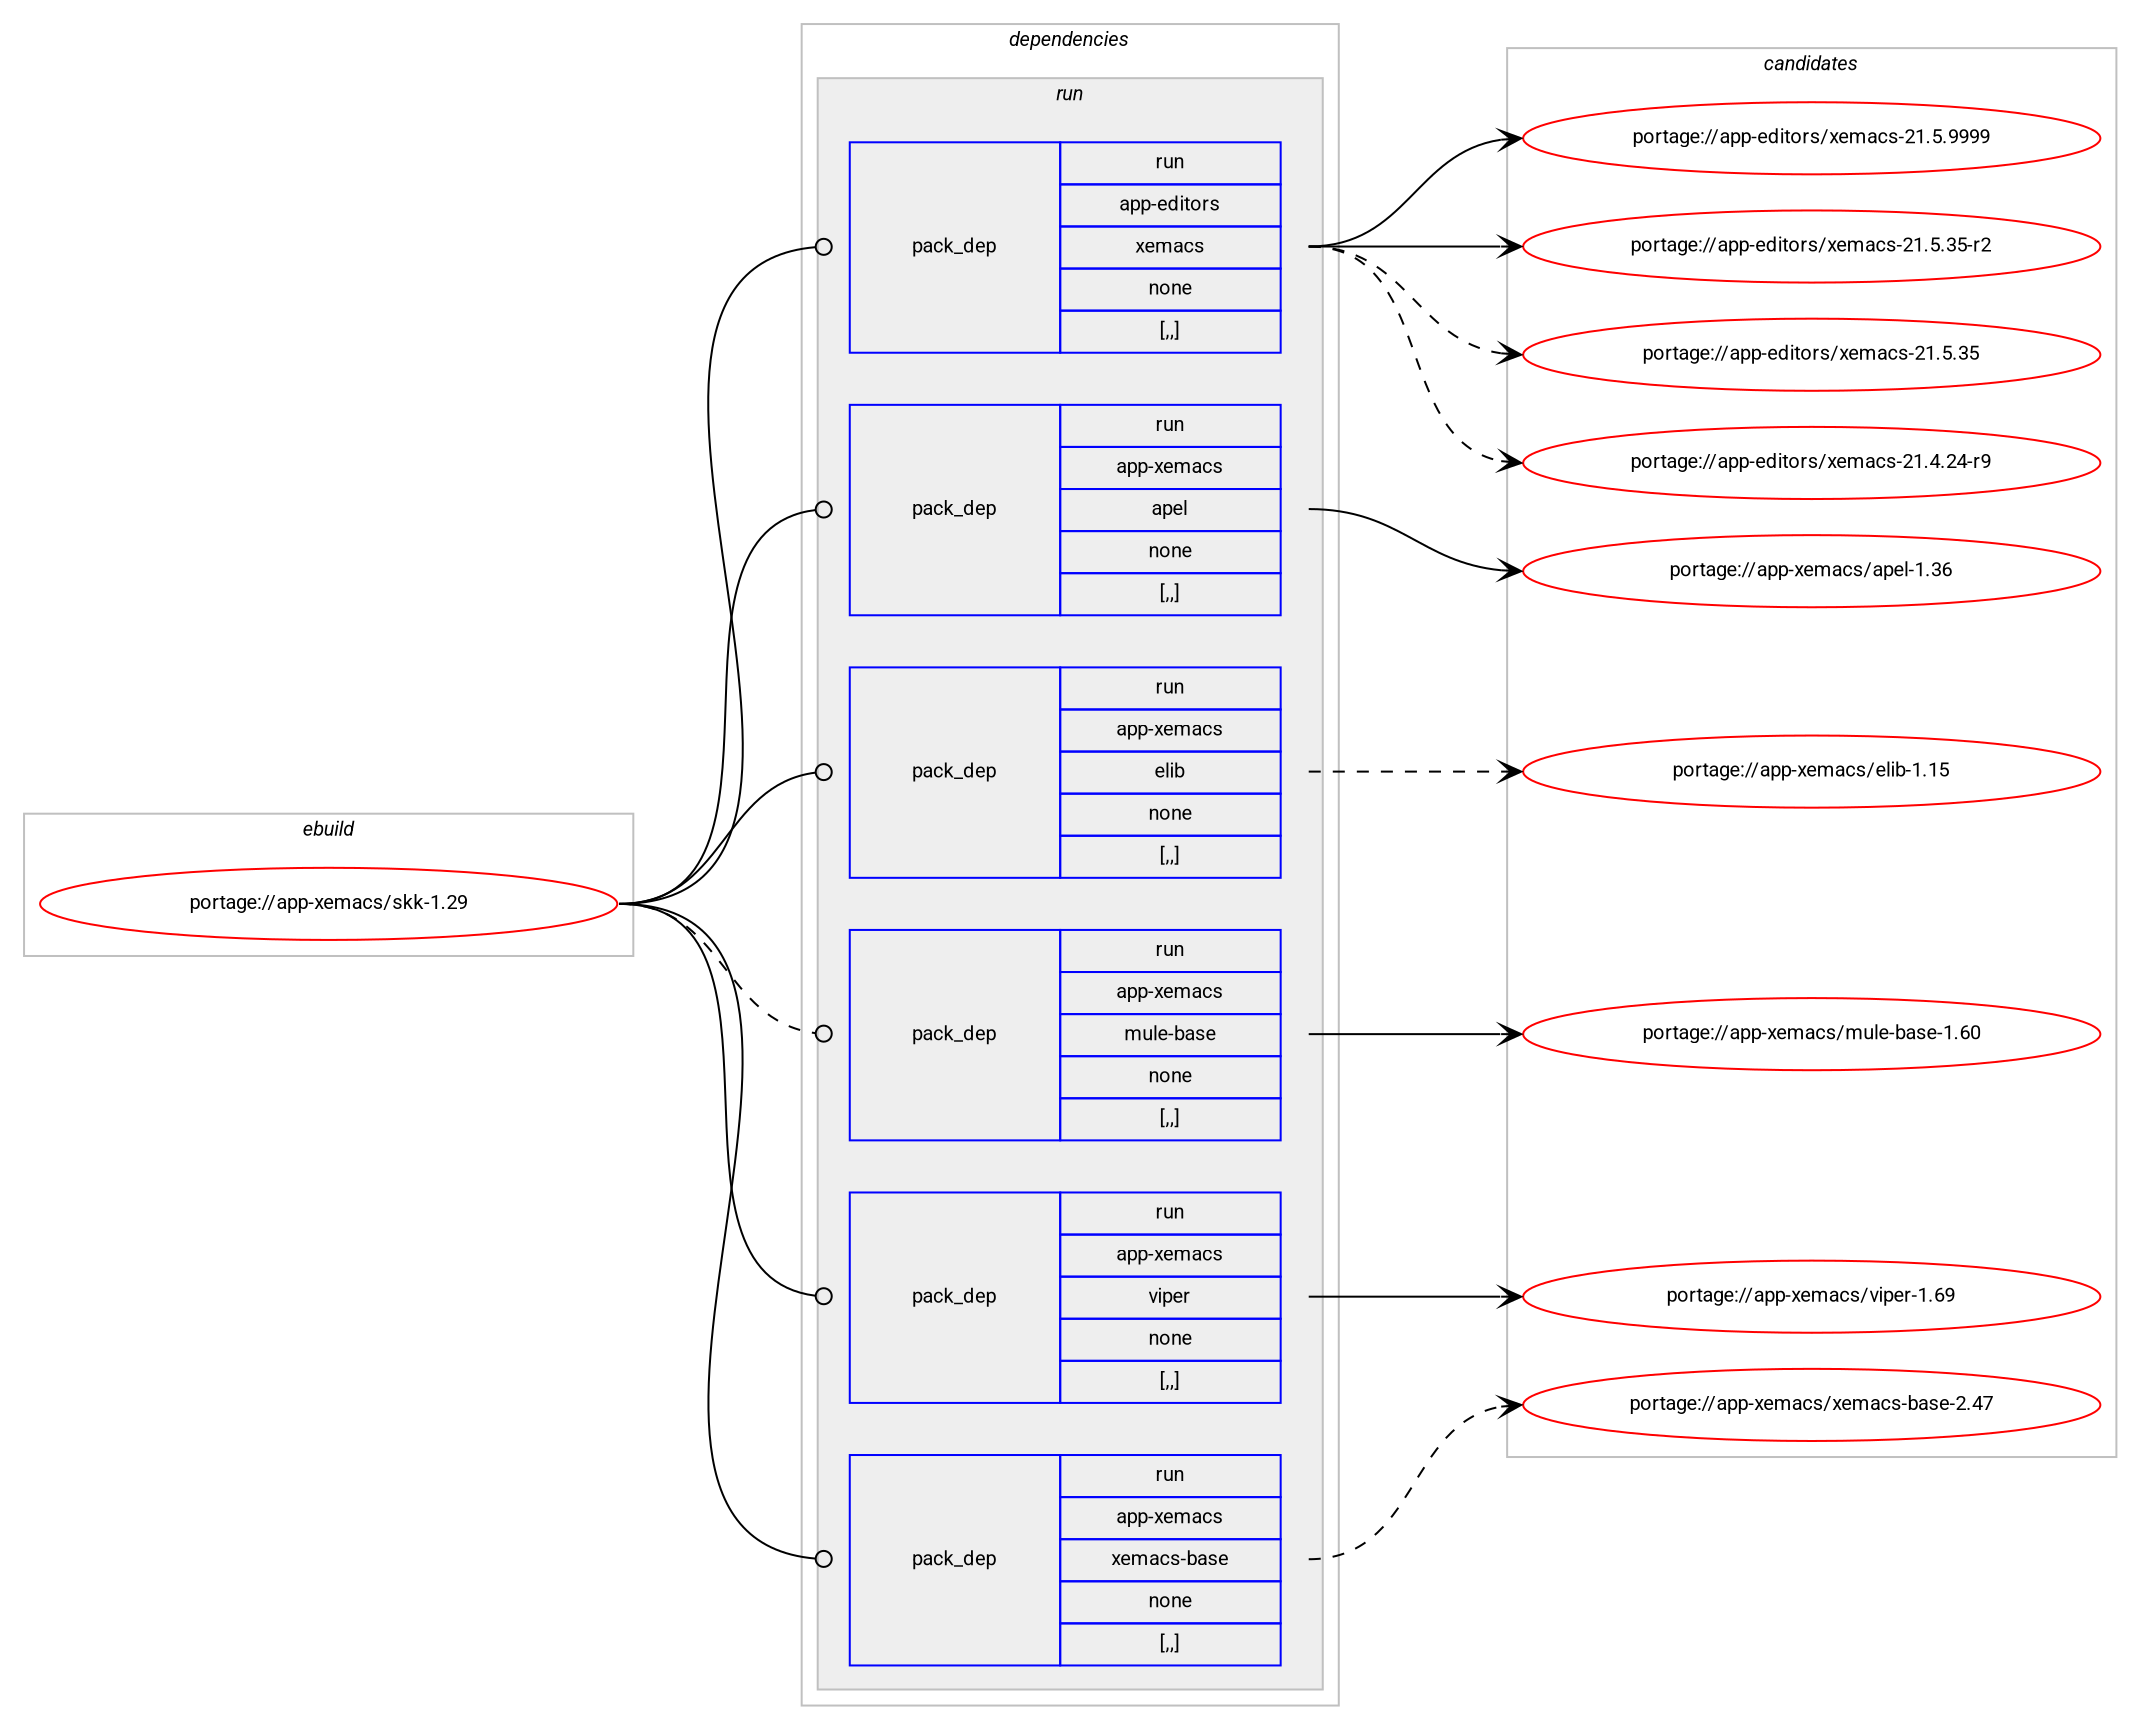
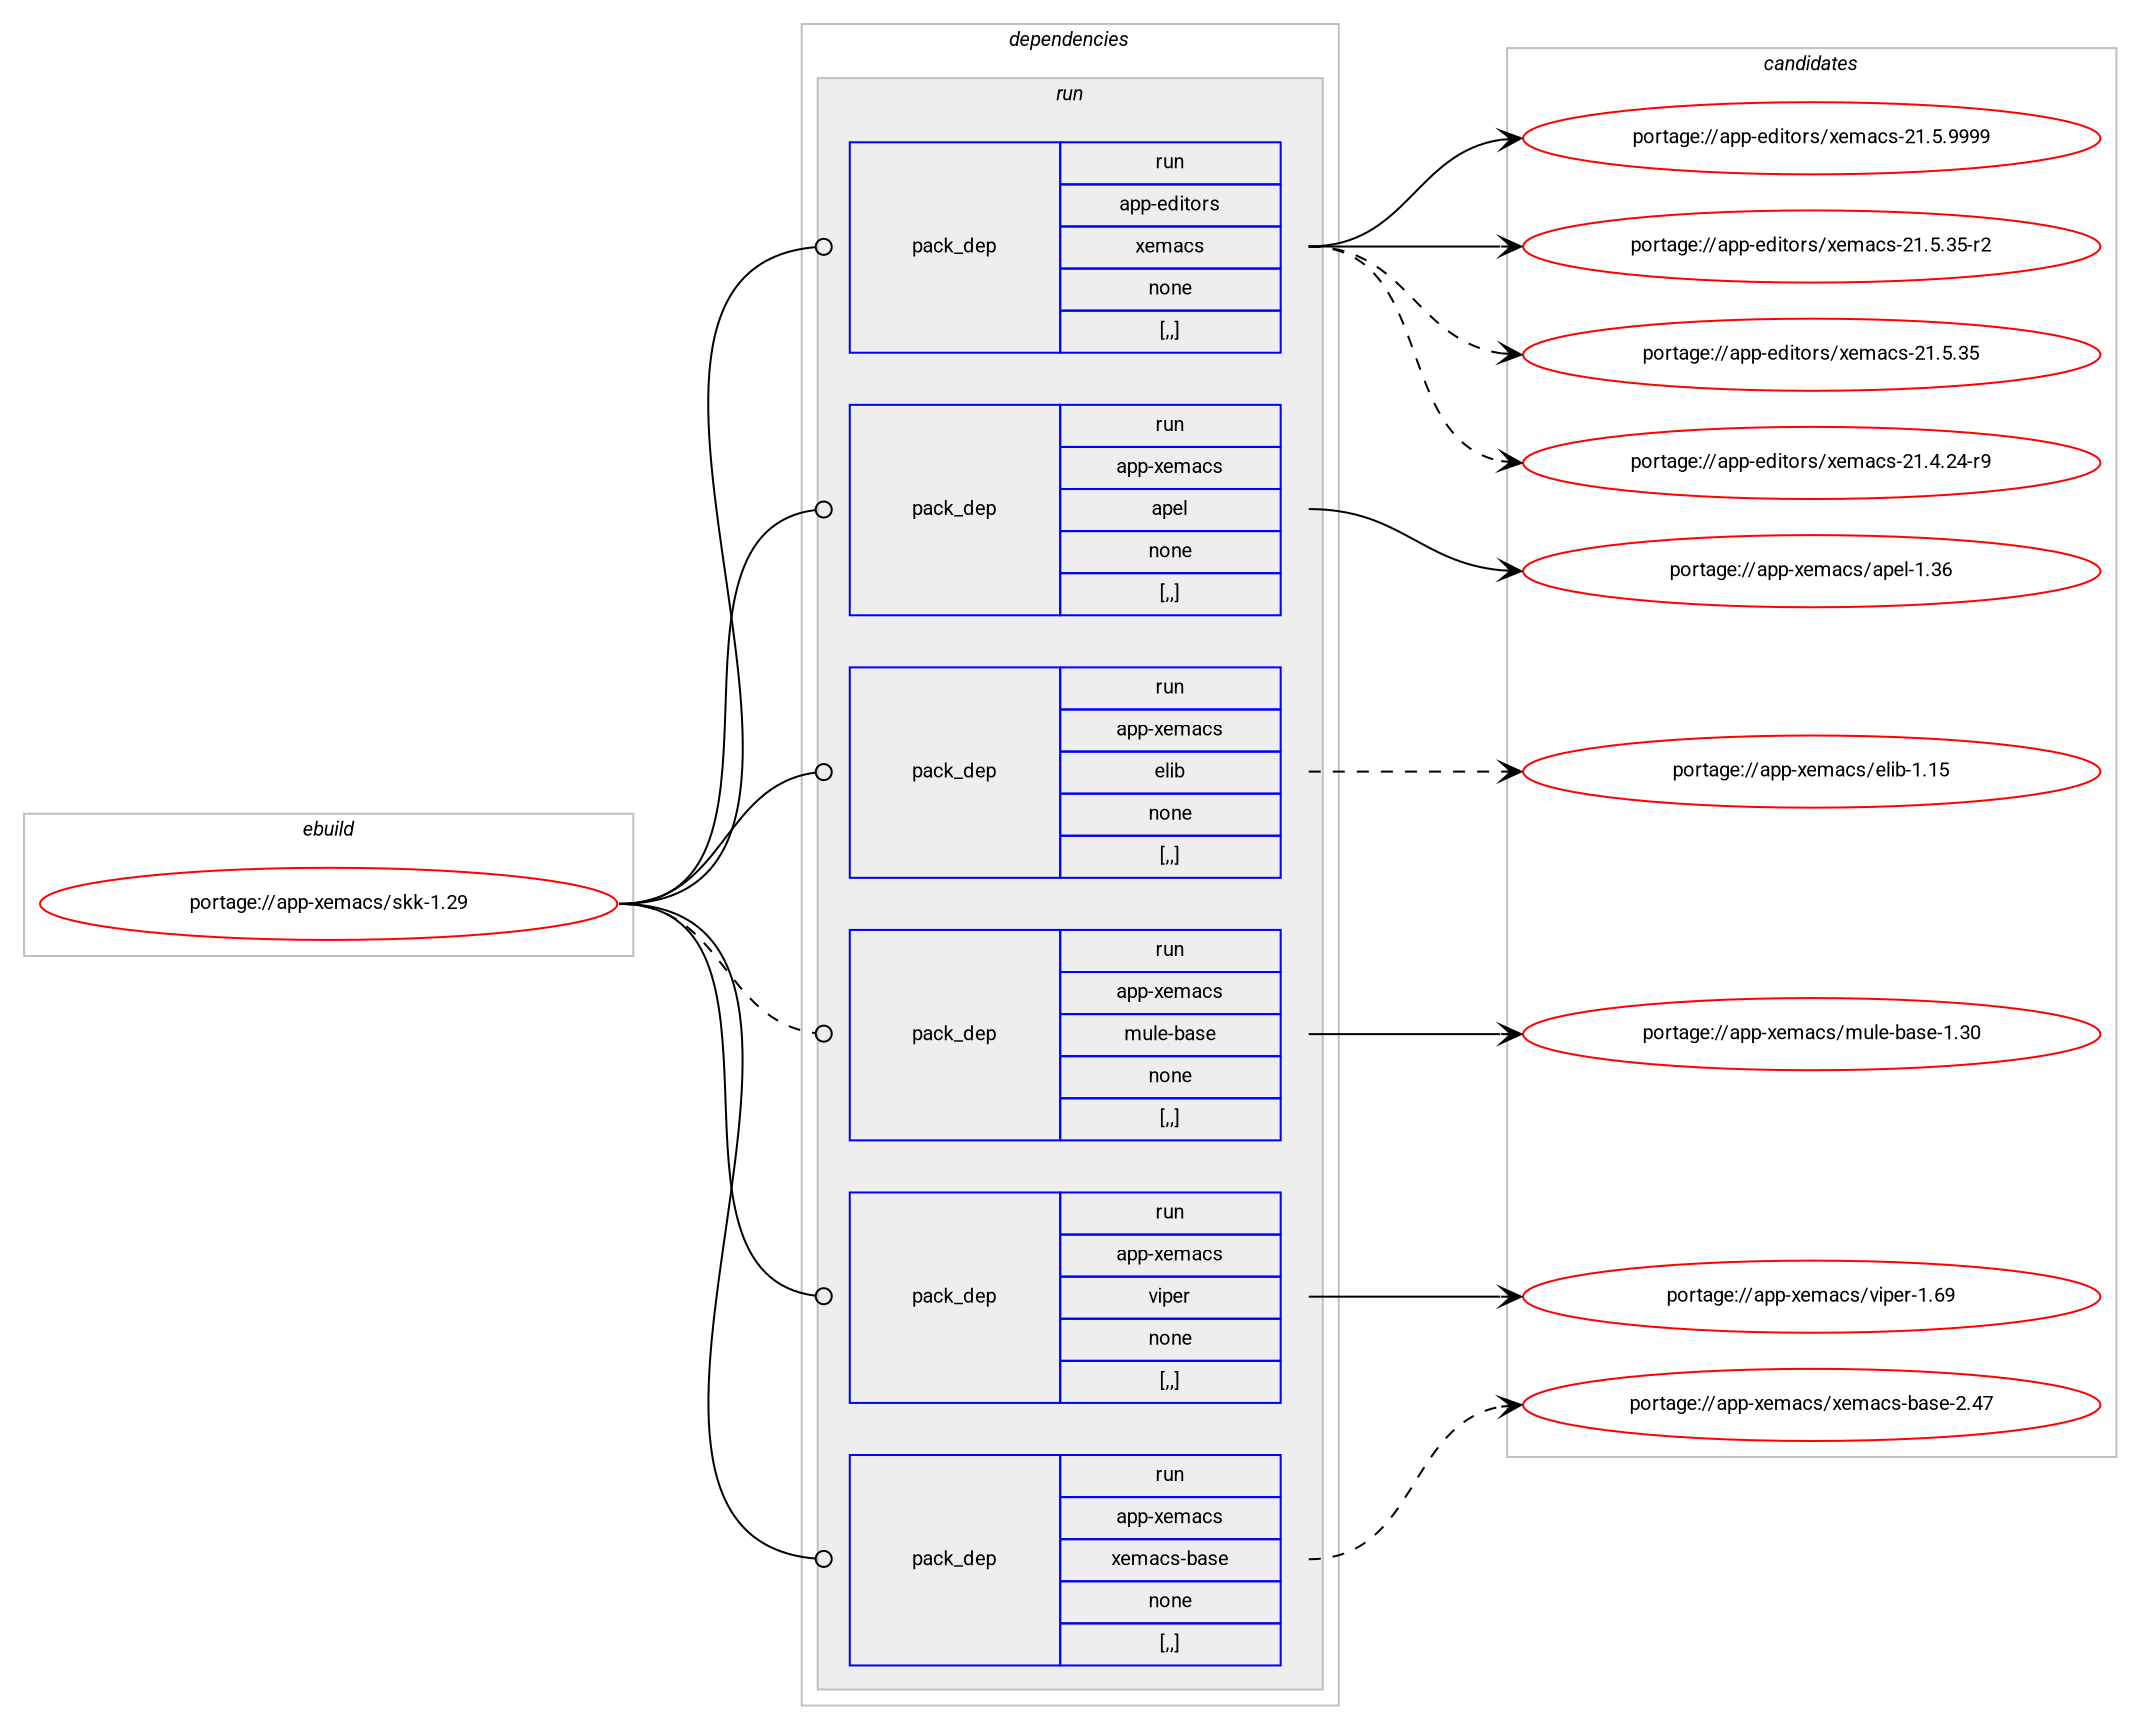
(1812, 1034) -> (1812, 1034)
